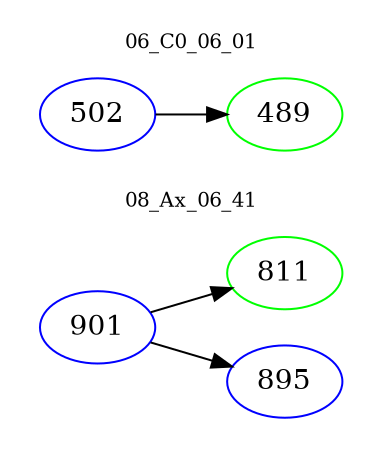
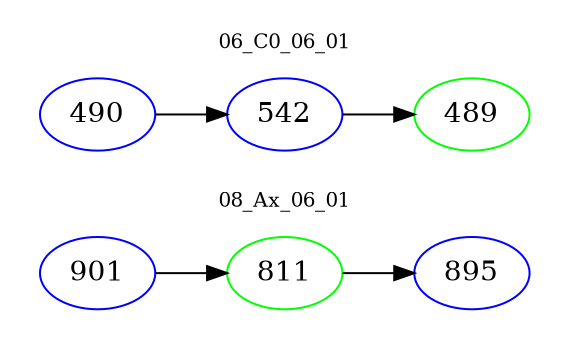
none -> (98, 114)
(98, 114) -> (285, 114)
(191, 202) -> (285, 202)
(181, 352) -> (368, 273)
